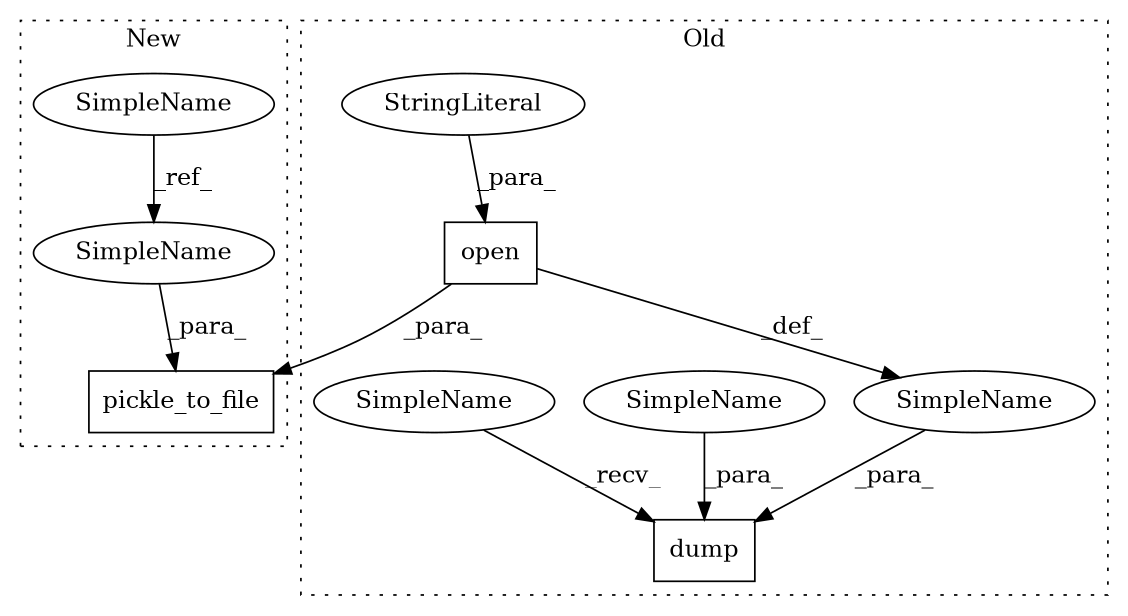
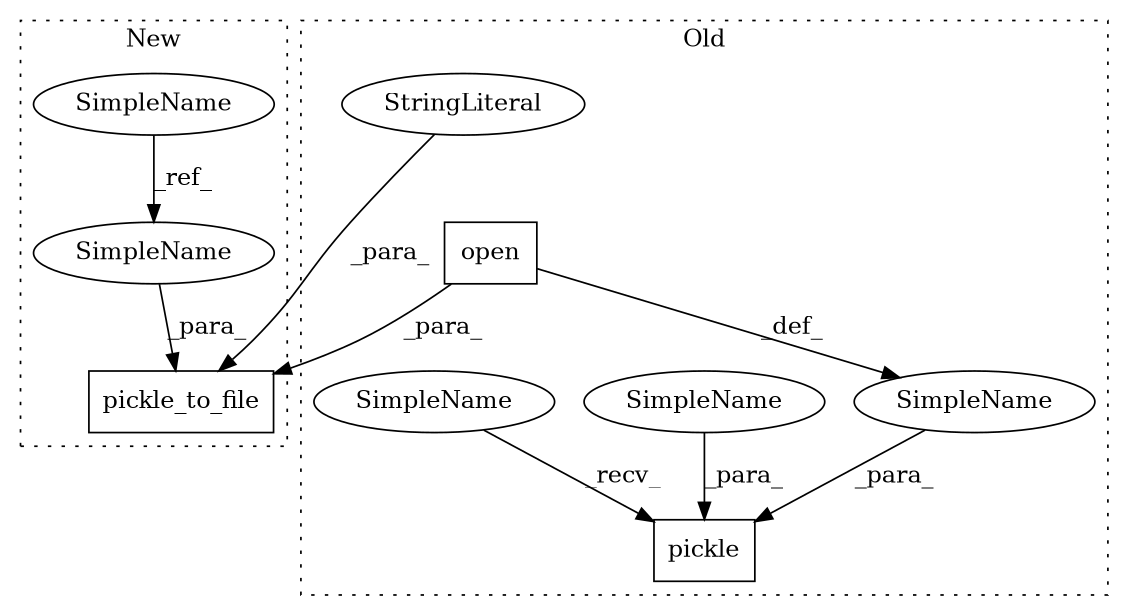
(475, 170) -> (331, 245)
(704, 551) -> (704, 551)
